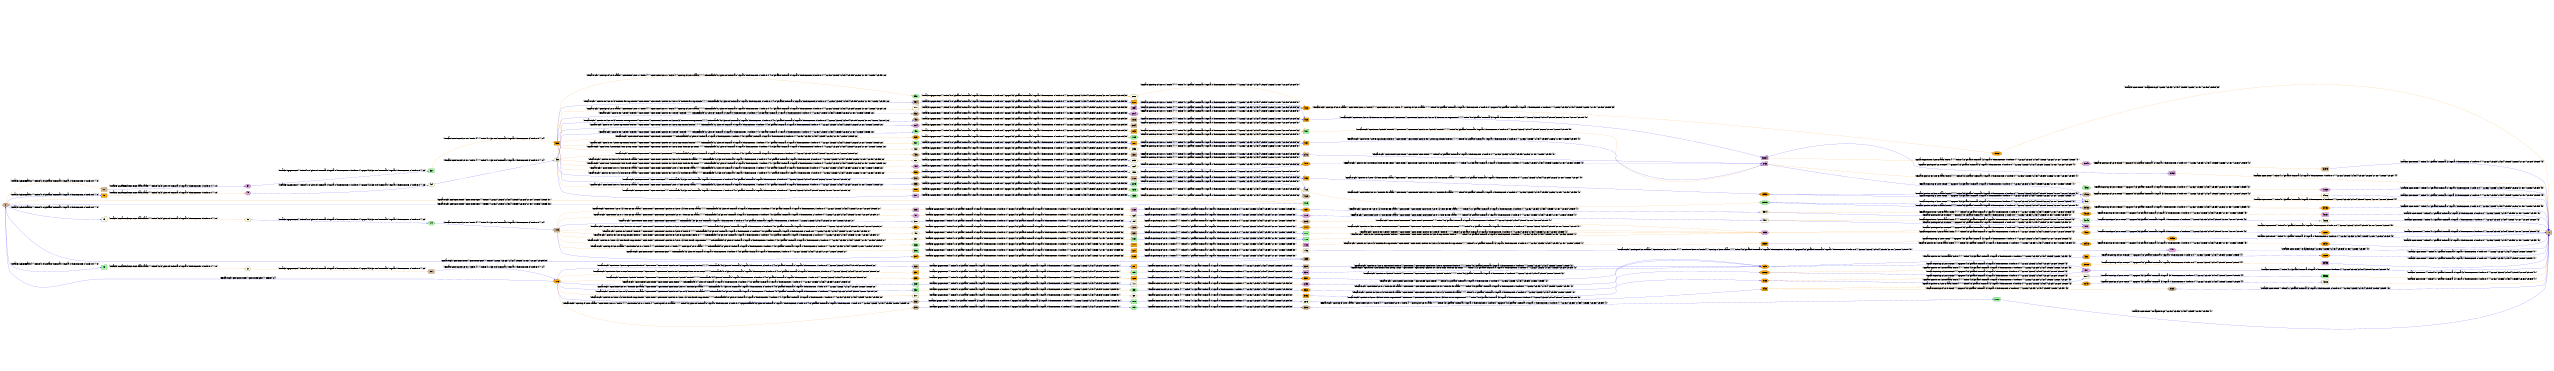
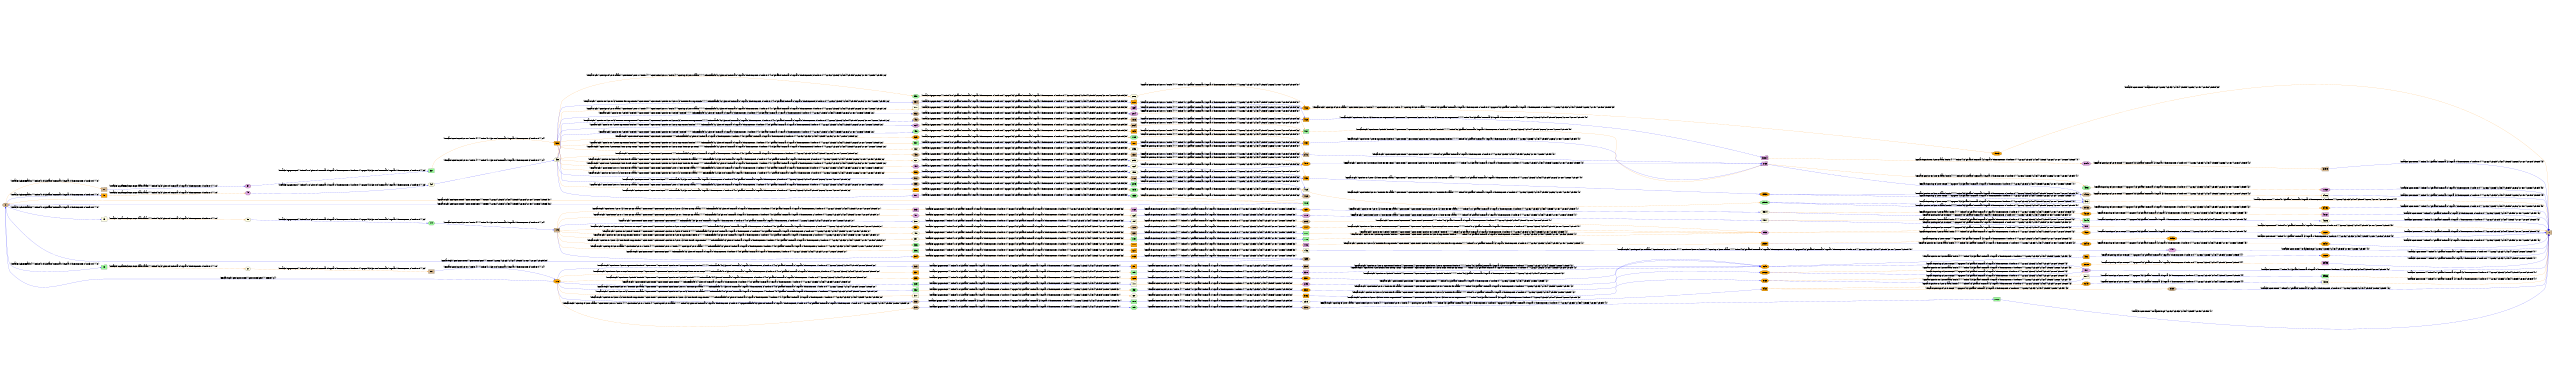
(2172, 173) -> none
